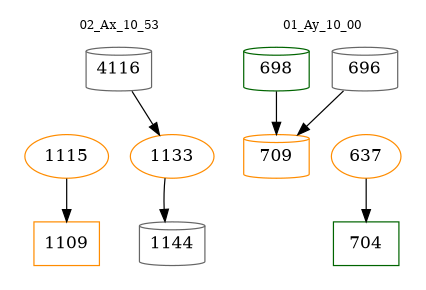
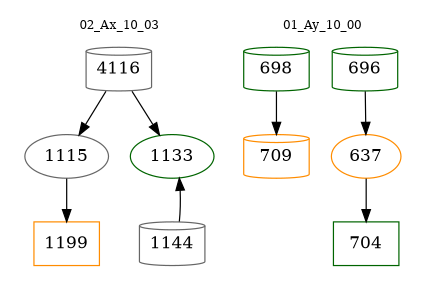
(119, 26) -> (119, 26)
(365, 69) -> (365, 69)
none -> (96, 108)
(325, 109) -> (365, 107)
(67, 156) -> (67, 156)
(172, 156) -> (172, 156)
(164, 194) -> (180, 206)
(67, 244) -> (67, 244)
